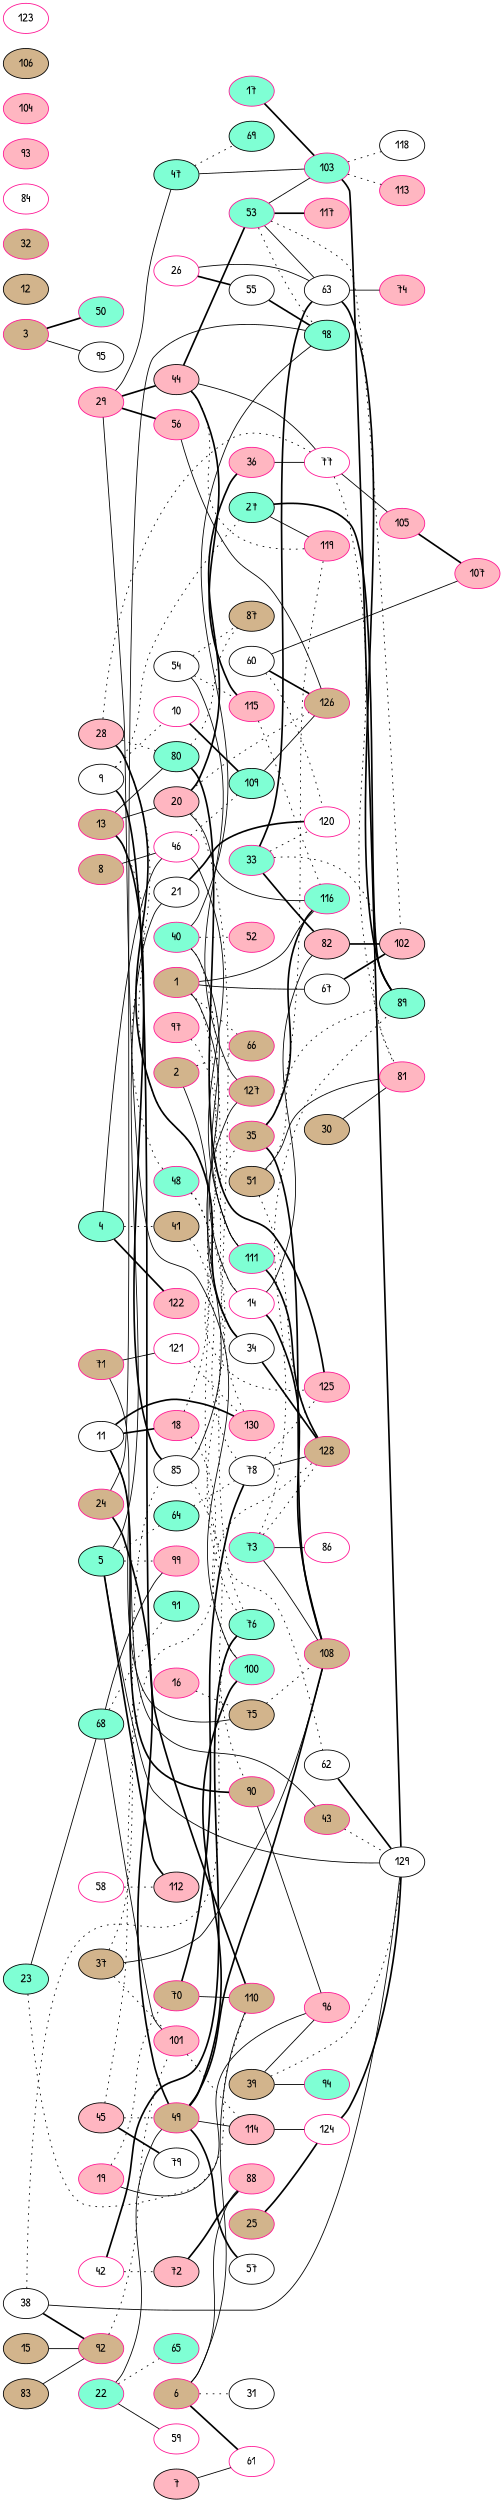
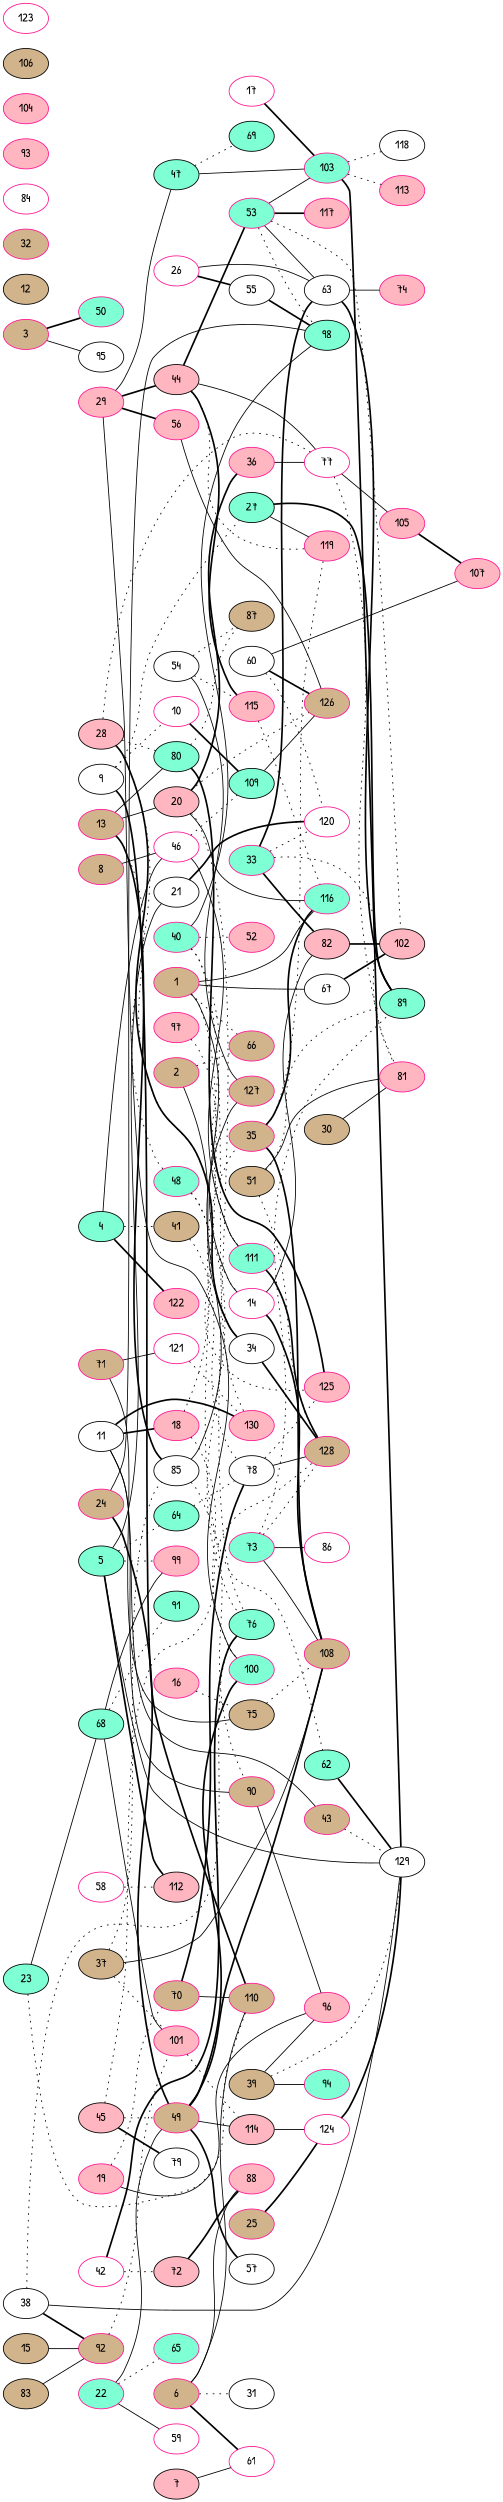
(252, 91) -> (252, 91)
(216, 1097) -> (216, 1097)
(145, 1748) -> (145, 1748)
(327, 1765) -> (327, 1765)
